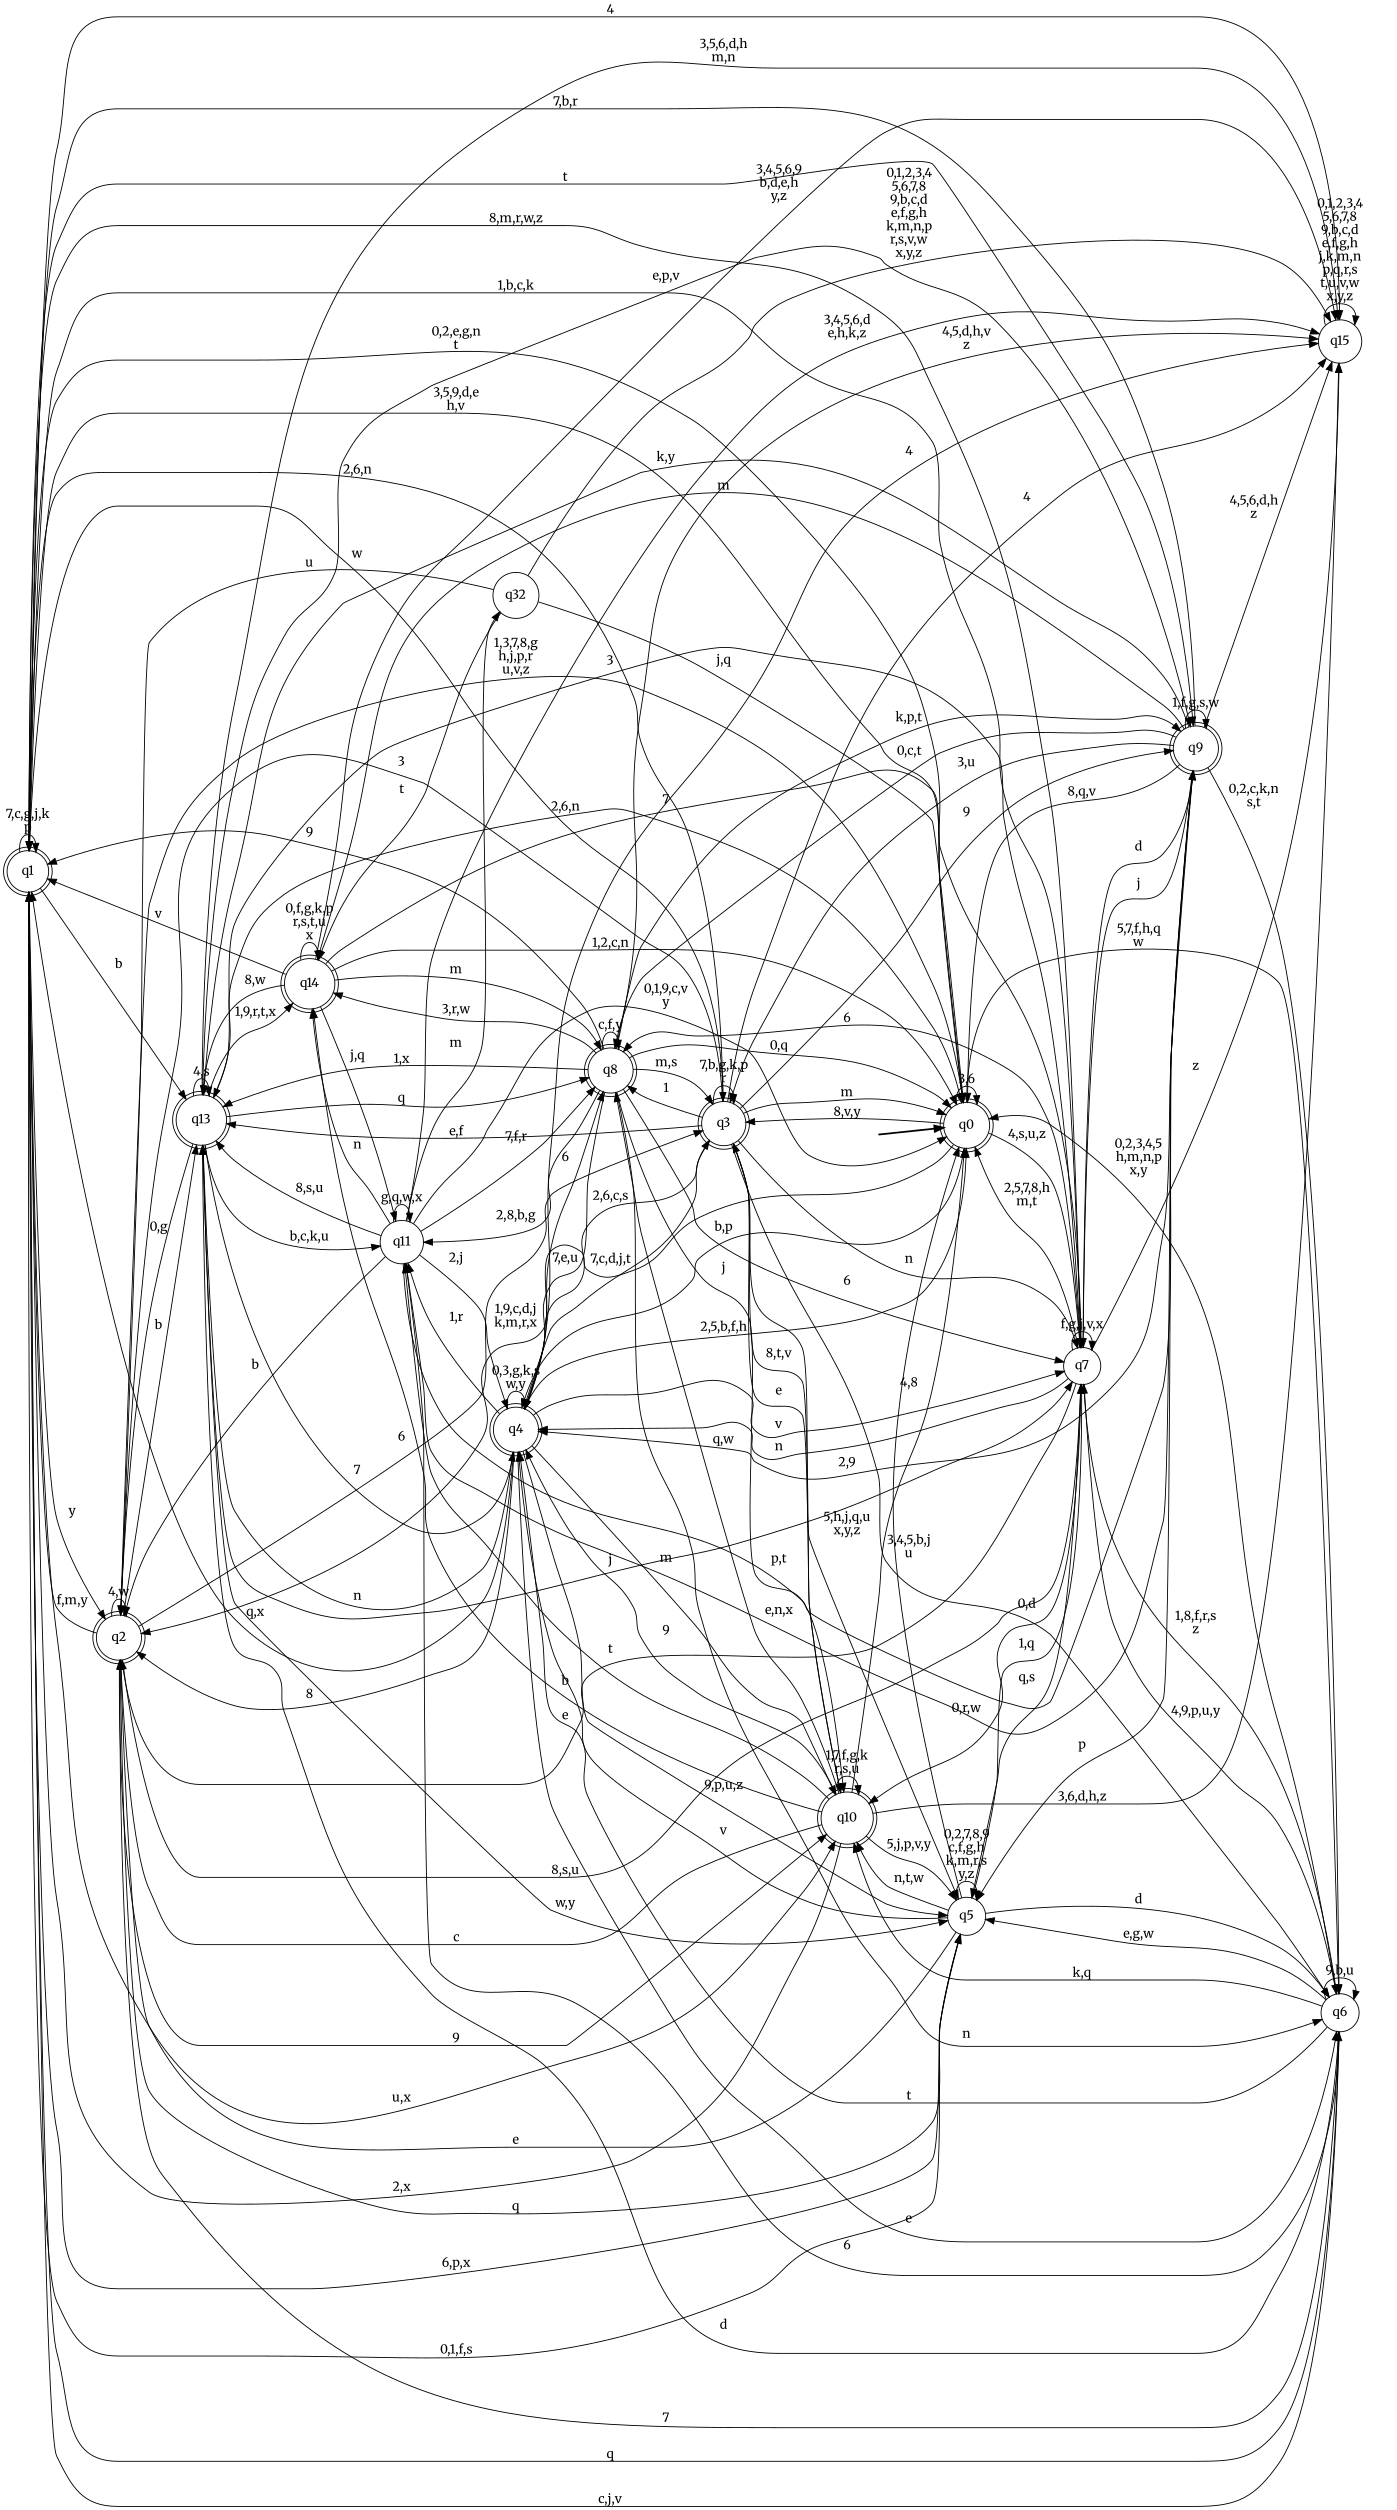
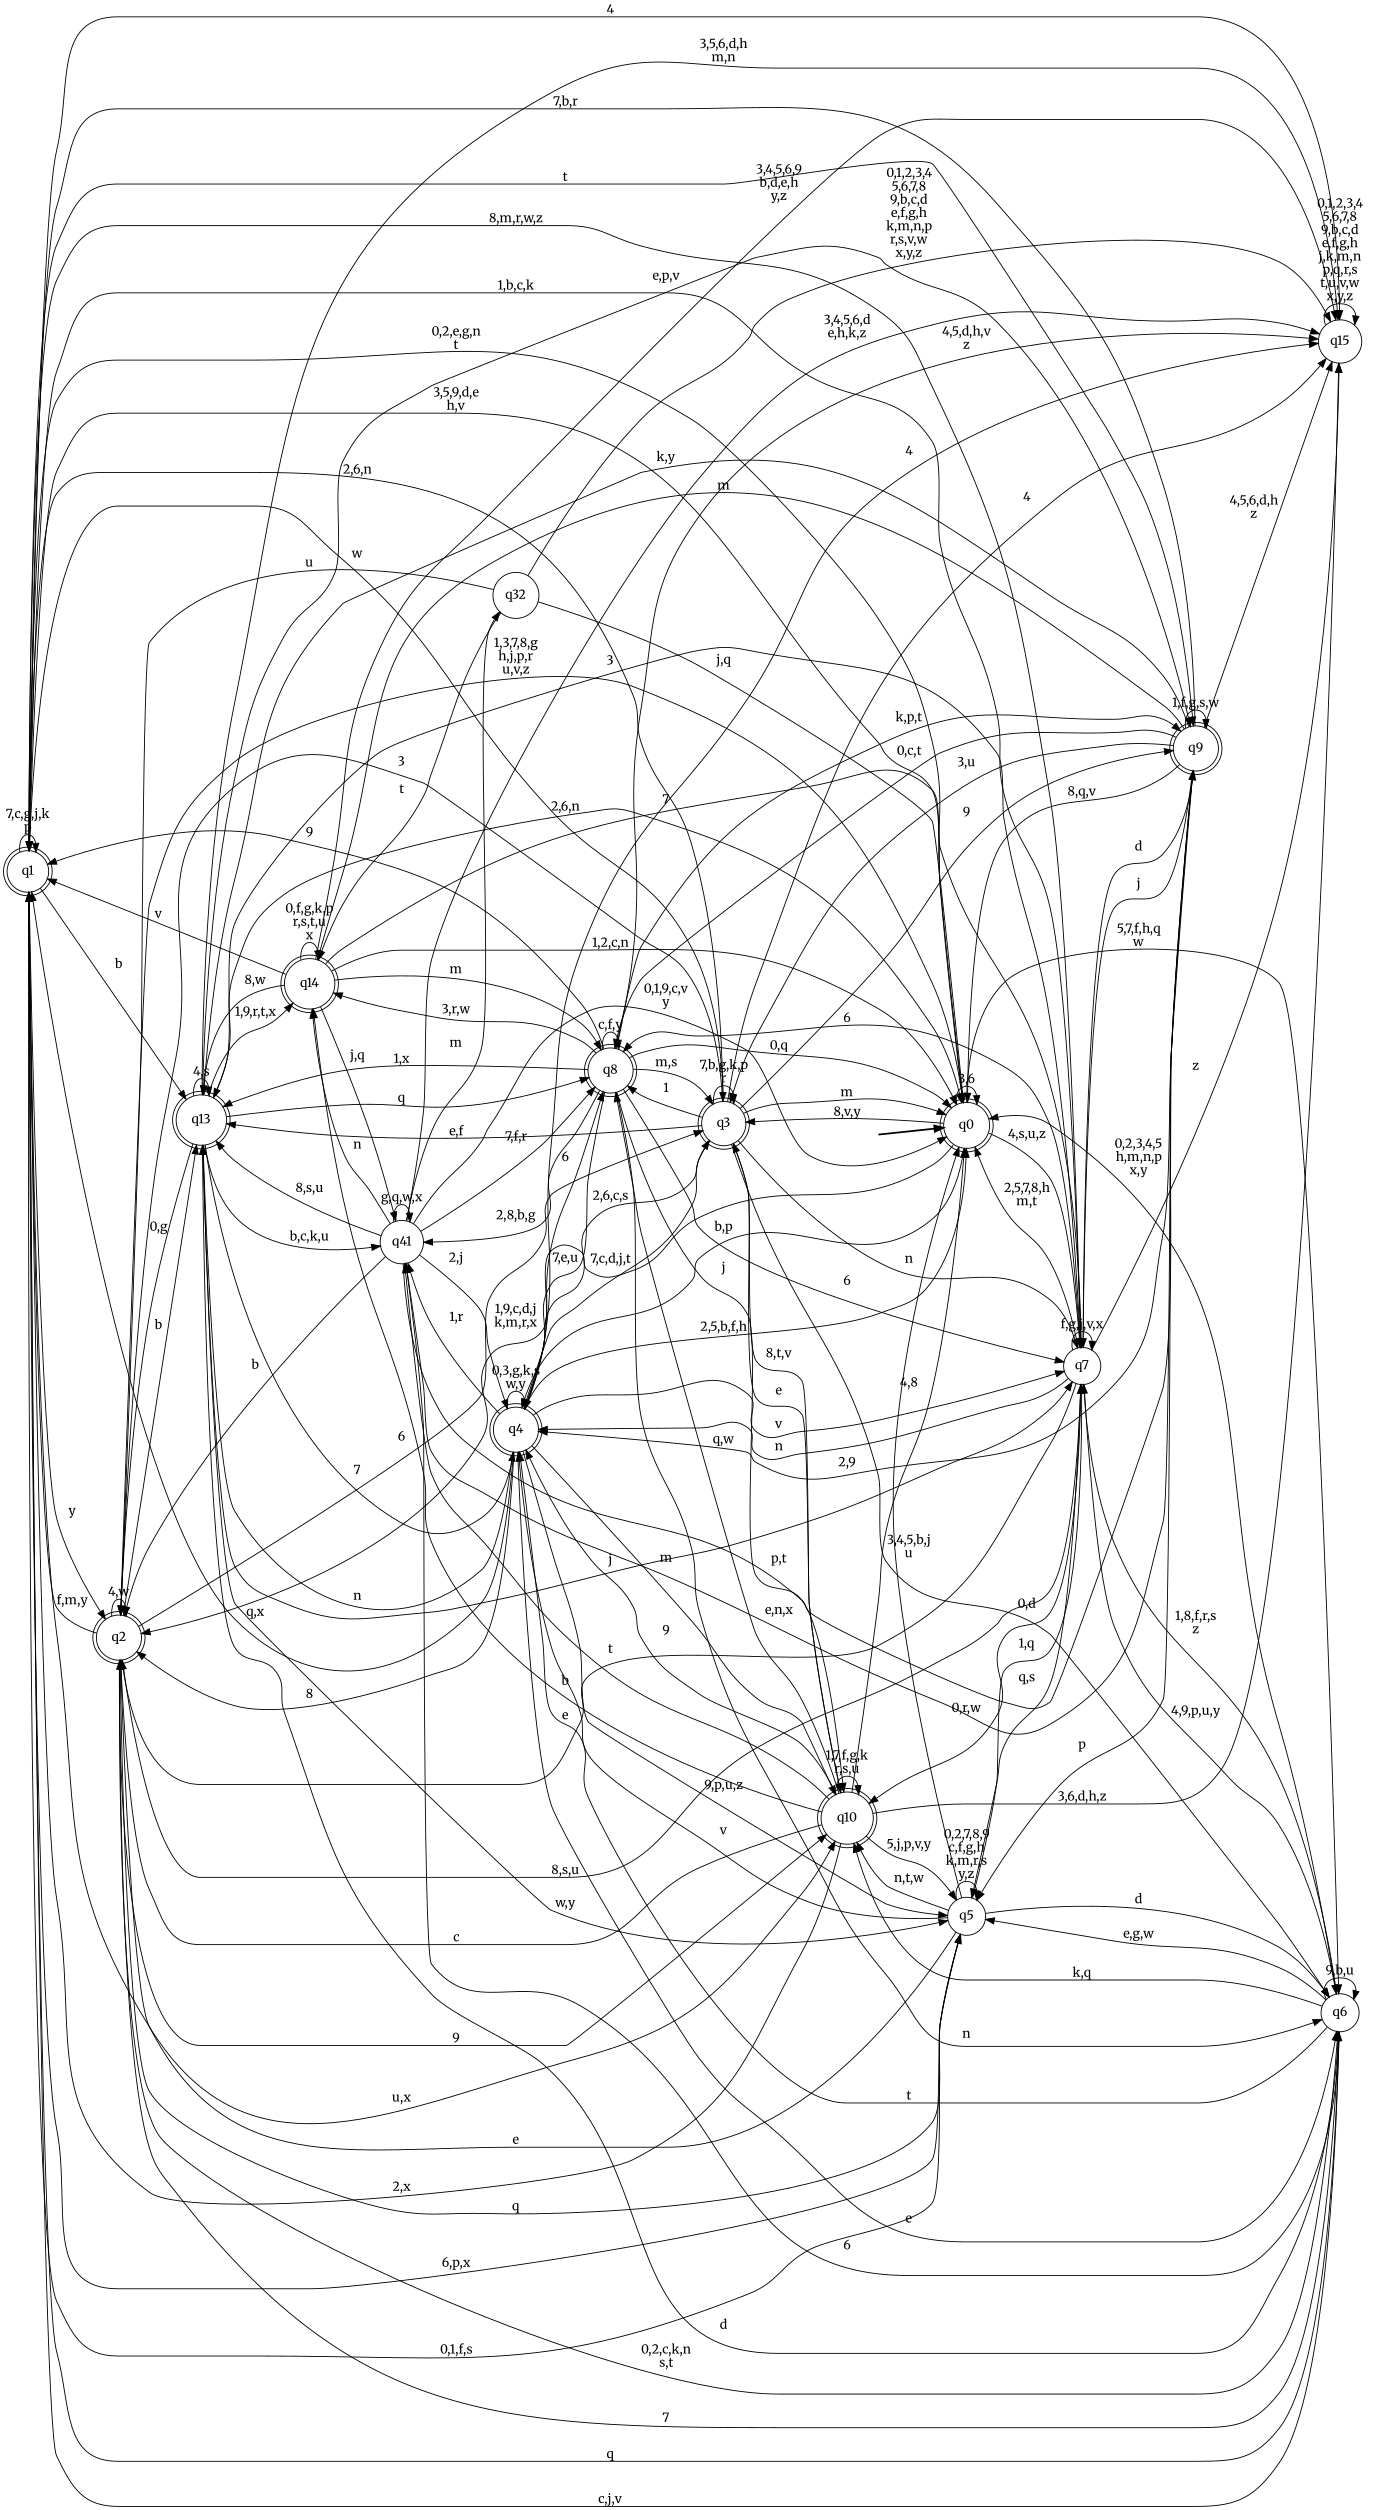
(402, 1242) -> (402, 1242)
(1322, 1368) -> (618, 2363)
(817, 1558) -> none
